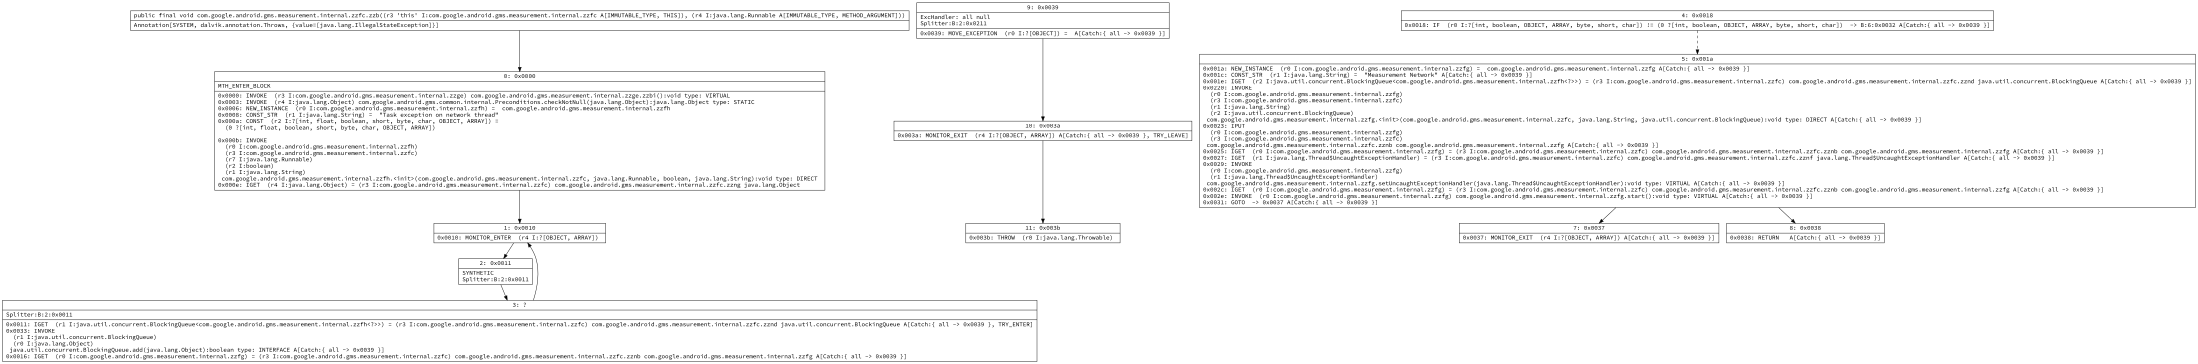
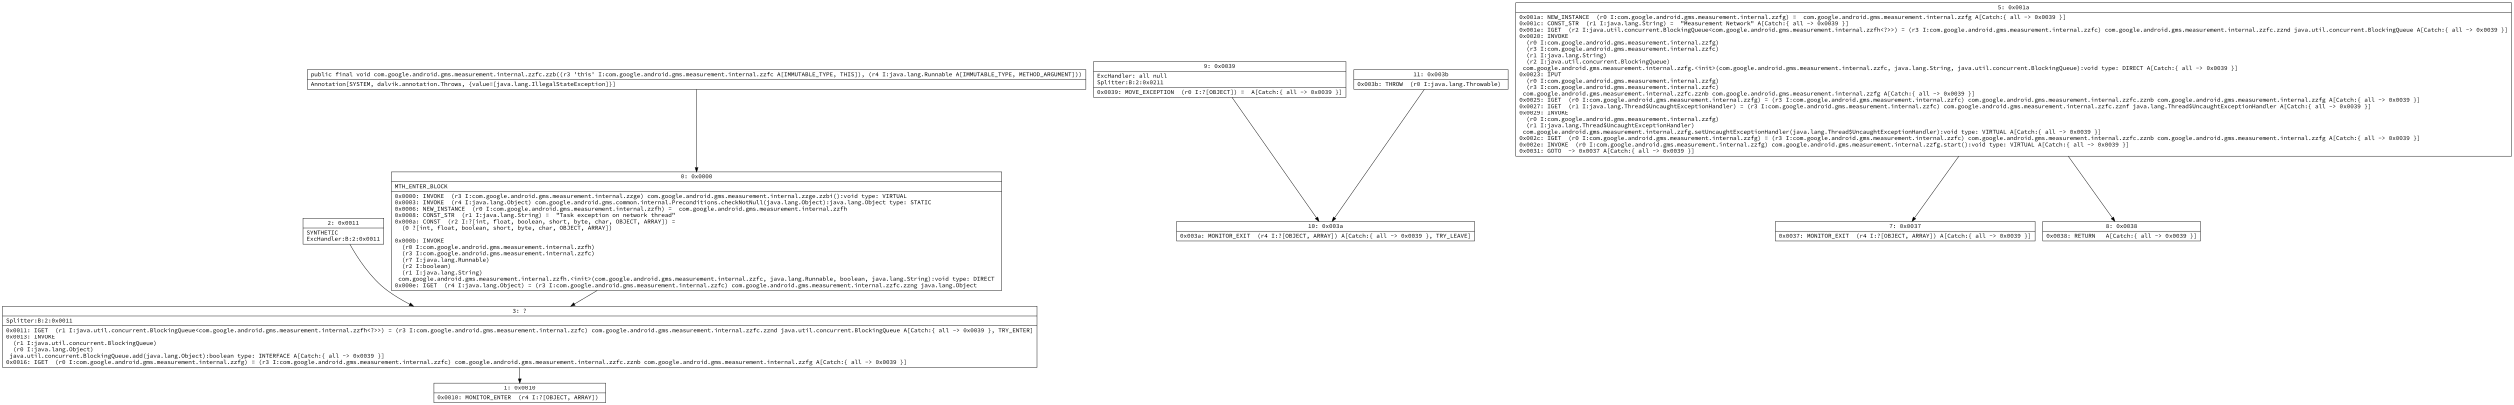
(1697, 21) -> none
(1231, 88) -> (1547, 36)
(1043, 180) -> (1380, 154)
(520, 205) -> (586, 297)
(510, 249) -> none
(496, 279) -> (343, 239)
(34, 331) -> (34, 337)
